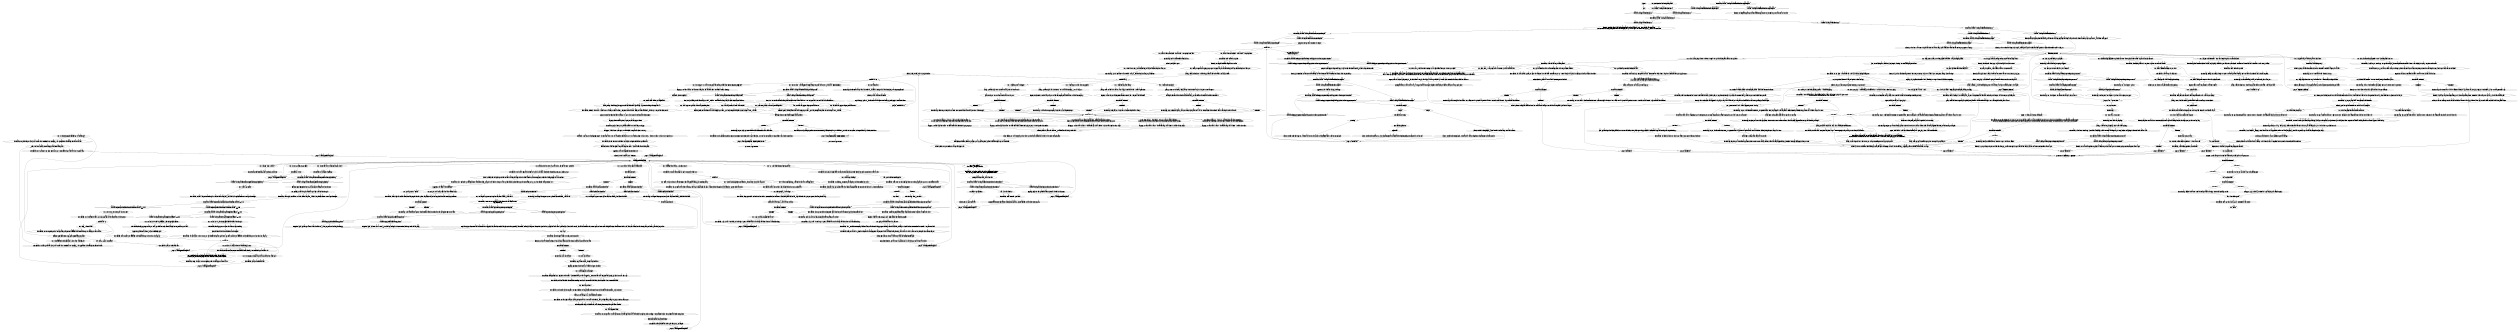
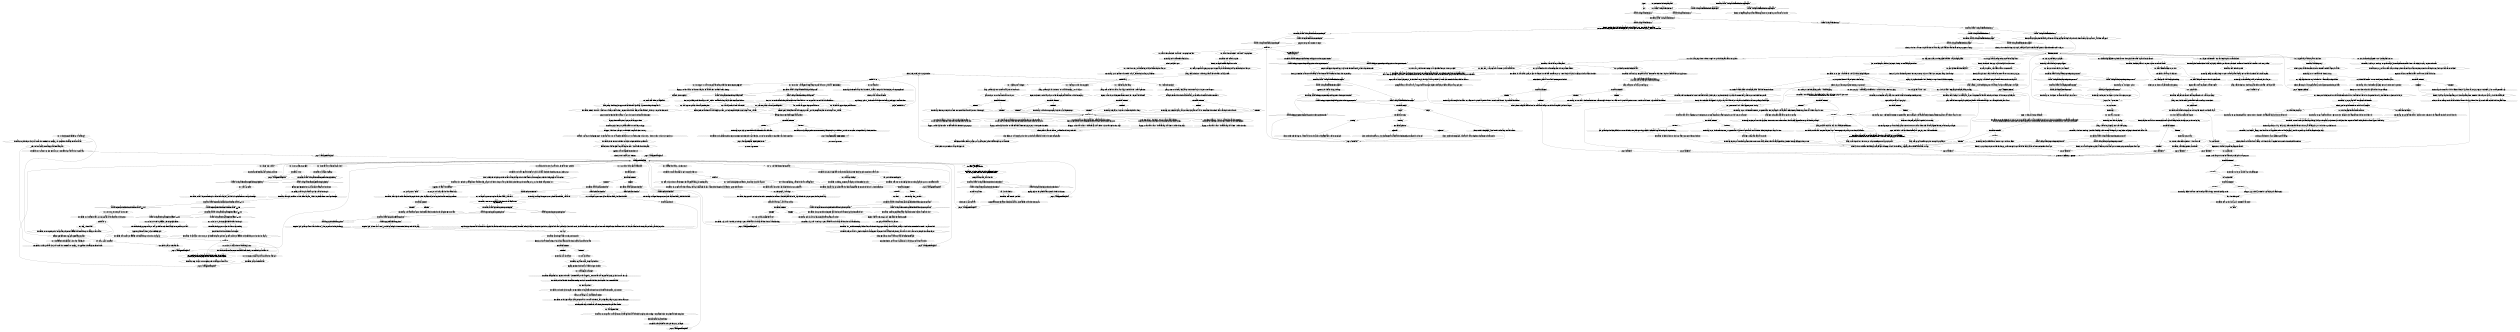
none -> (1400, 121)
none -> (1441, 131)
(976, 192) -> (976, 192)
